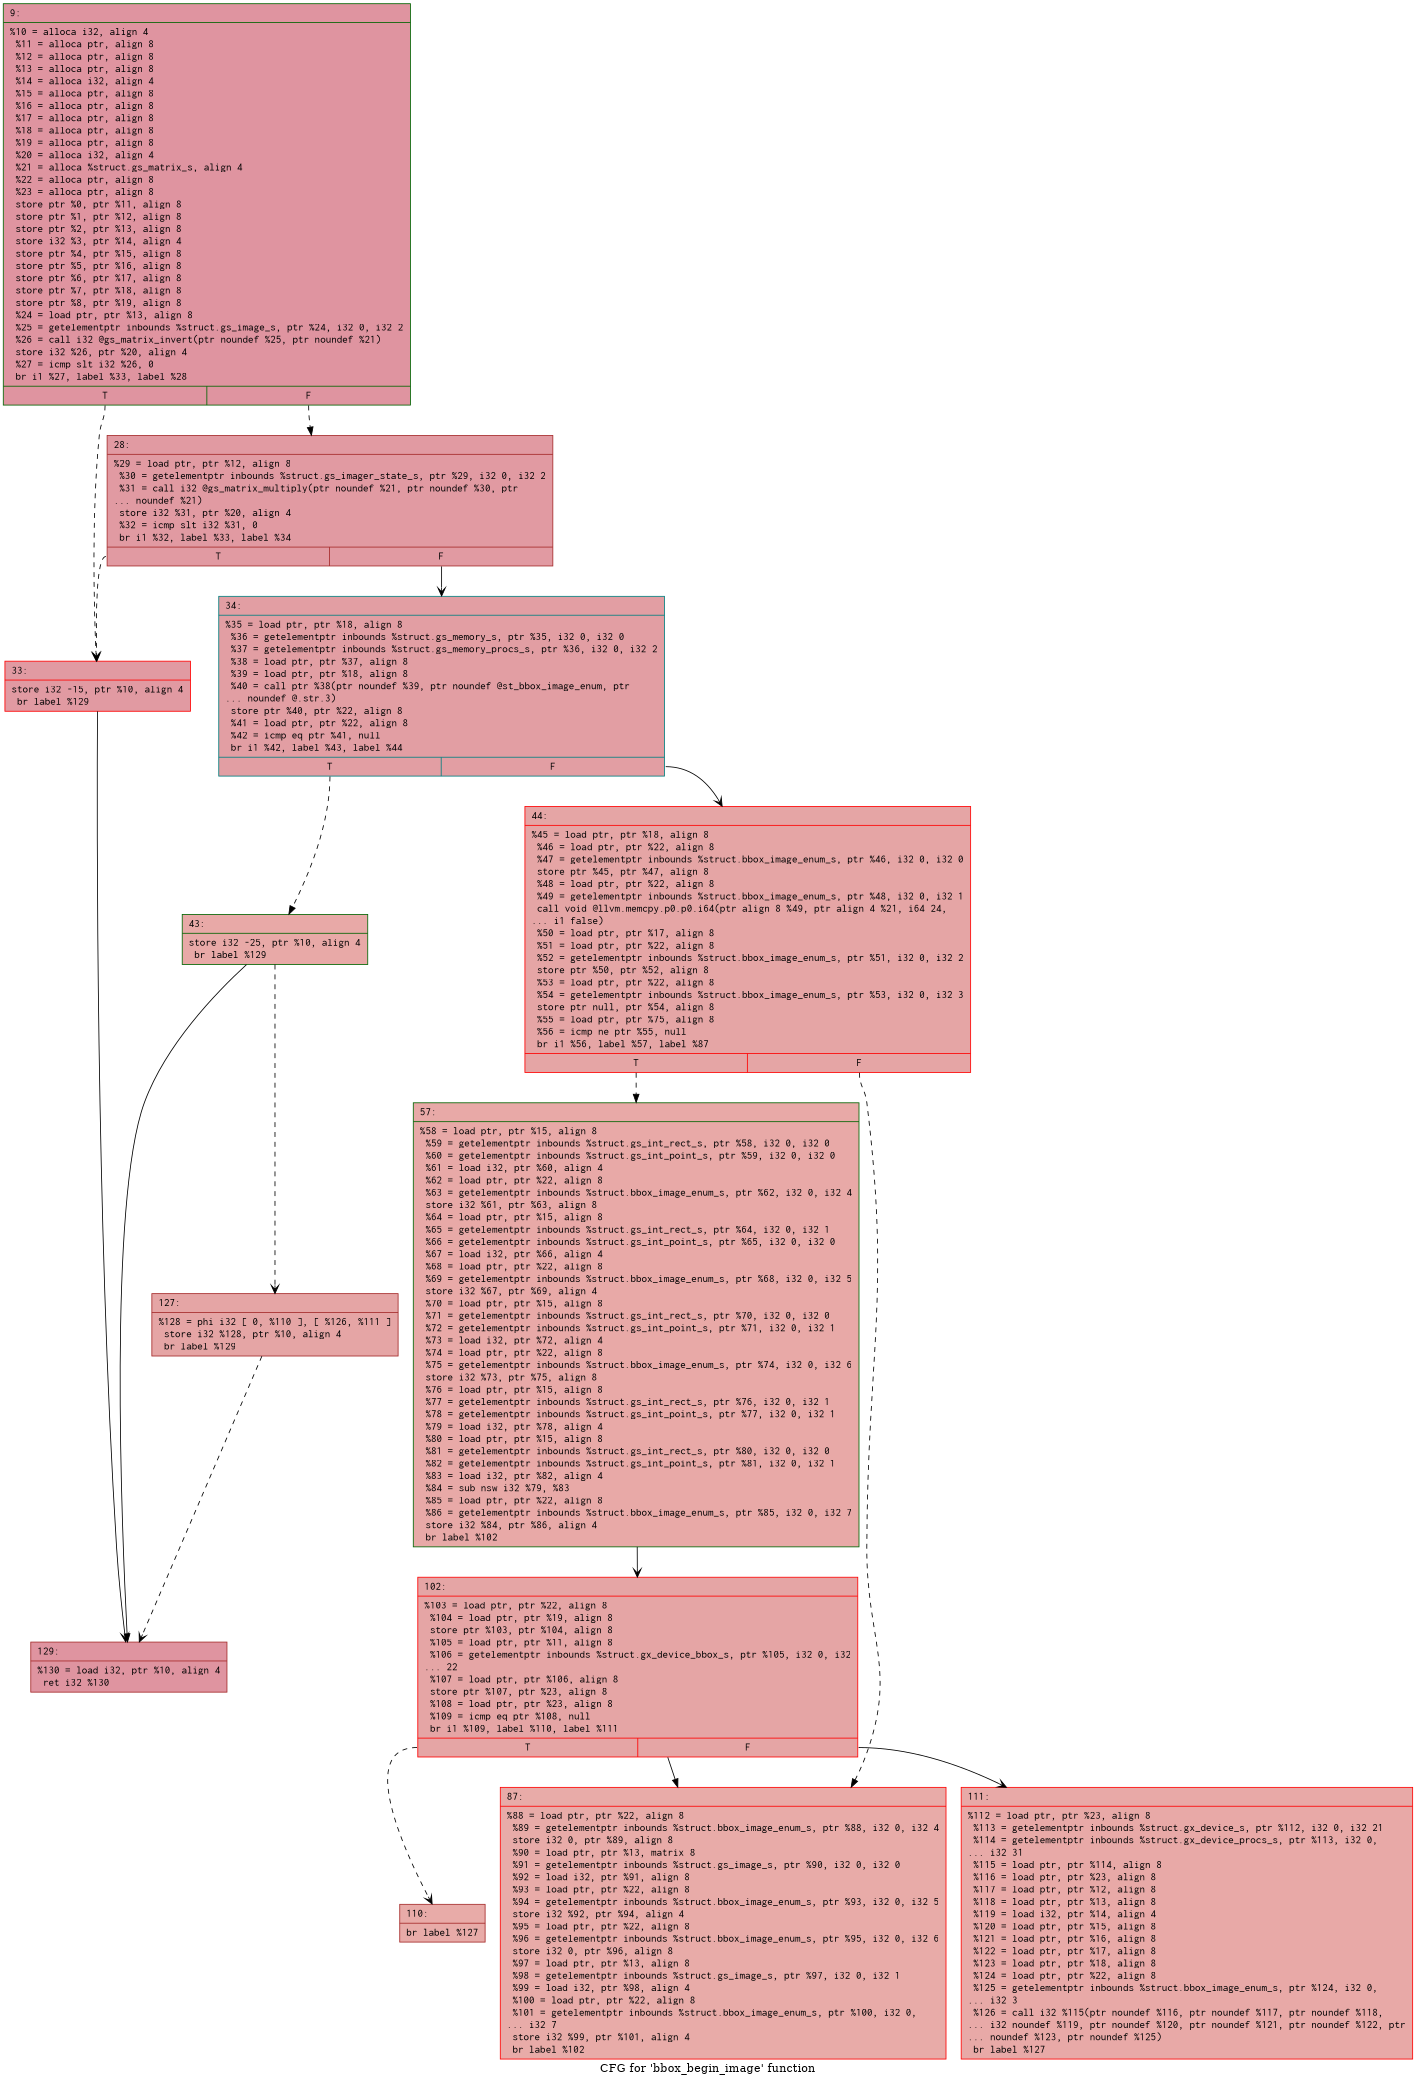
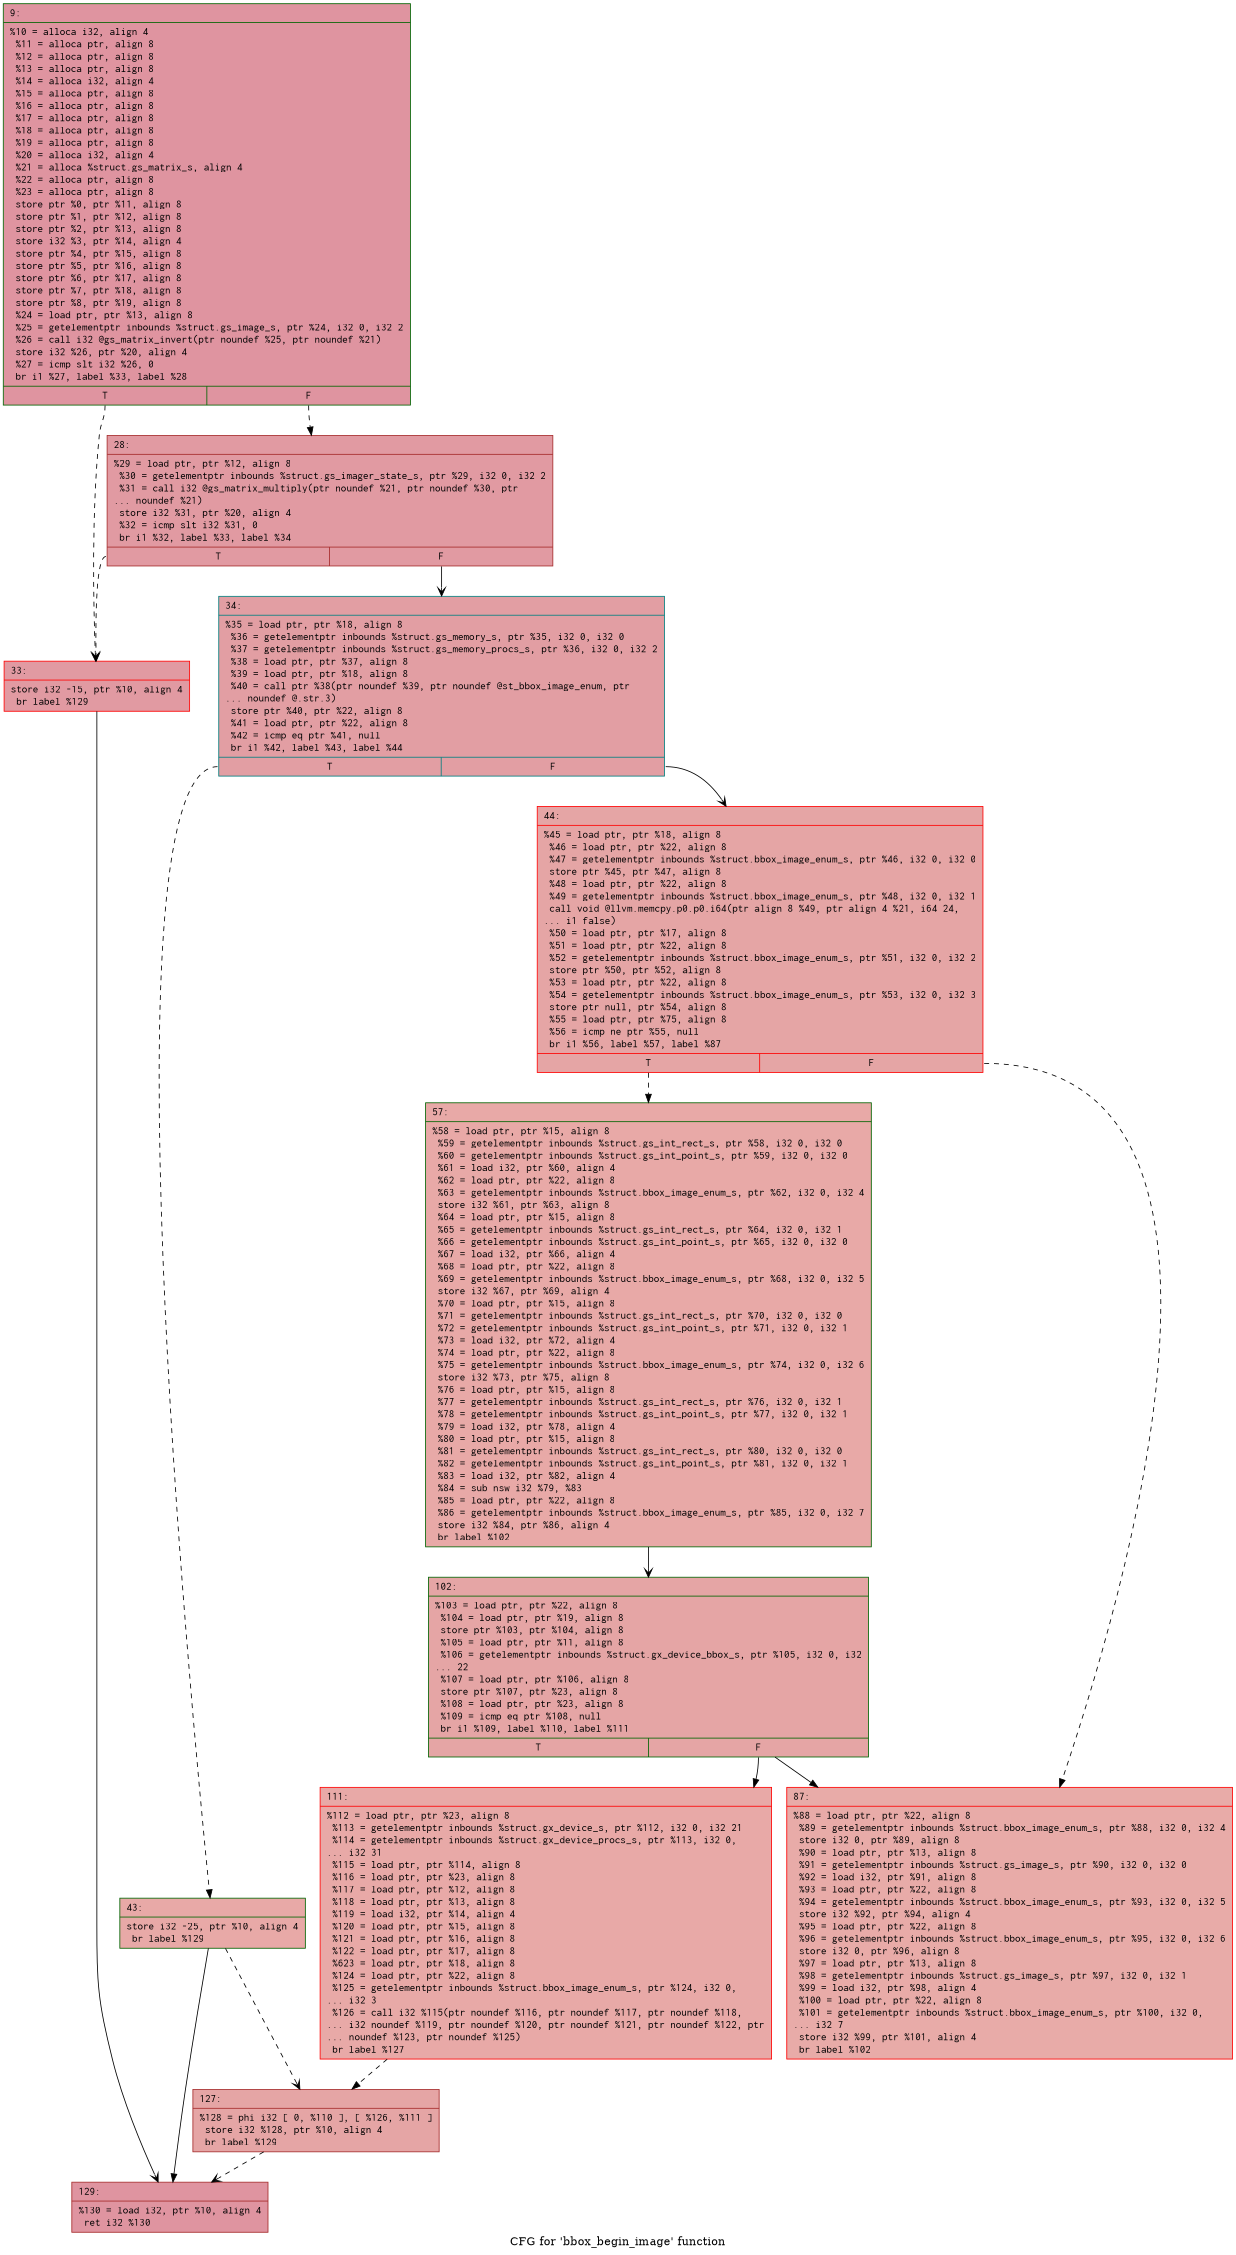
(638, 1667) -> (648, 1667)
(931, 1758) -> (758, 1768)
(601, 1852) -> (885, 1852)
(442, 1923) -> none
(1062, 1963) -> (421, 1963)
none -> (373, 2071)
